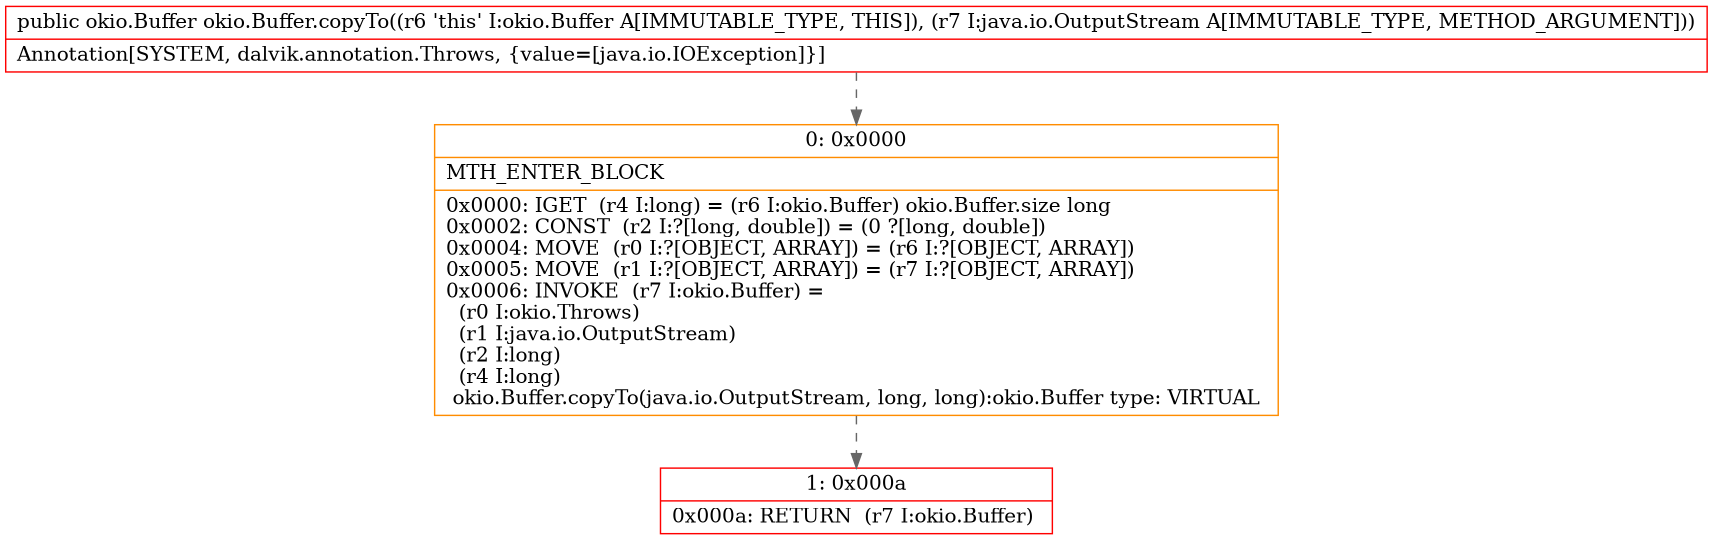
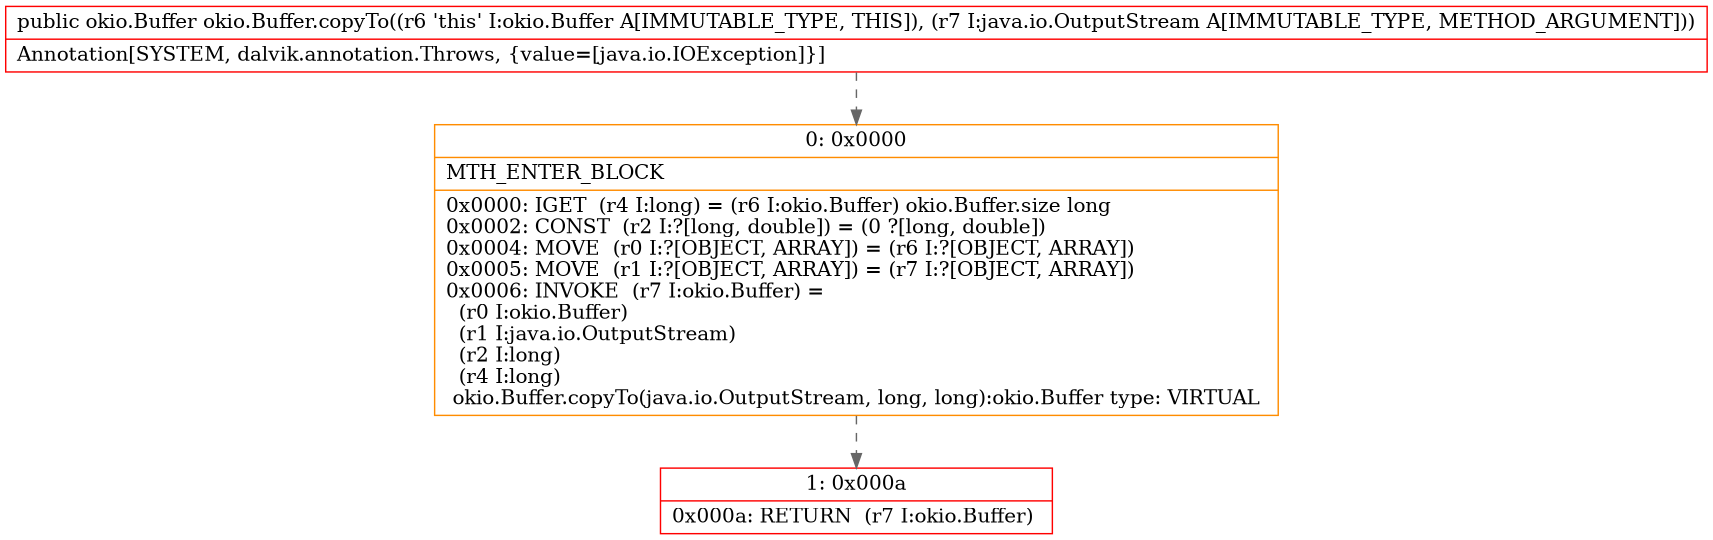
(543, 313) -> (537, 313)
